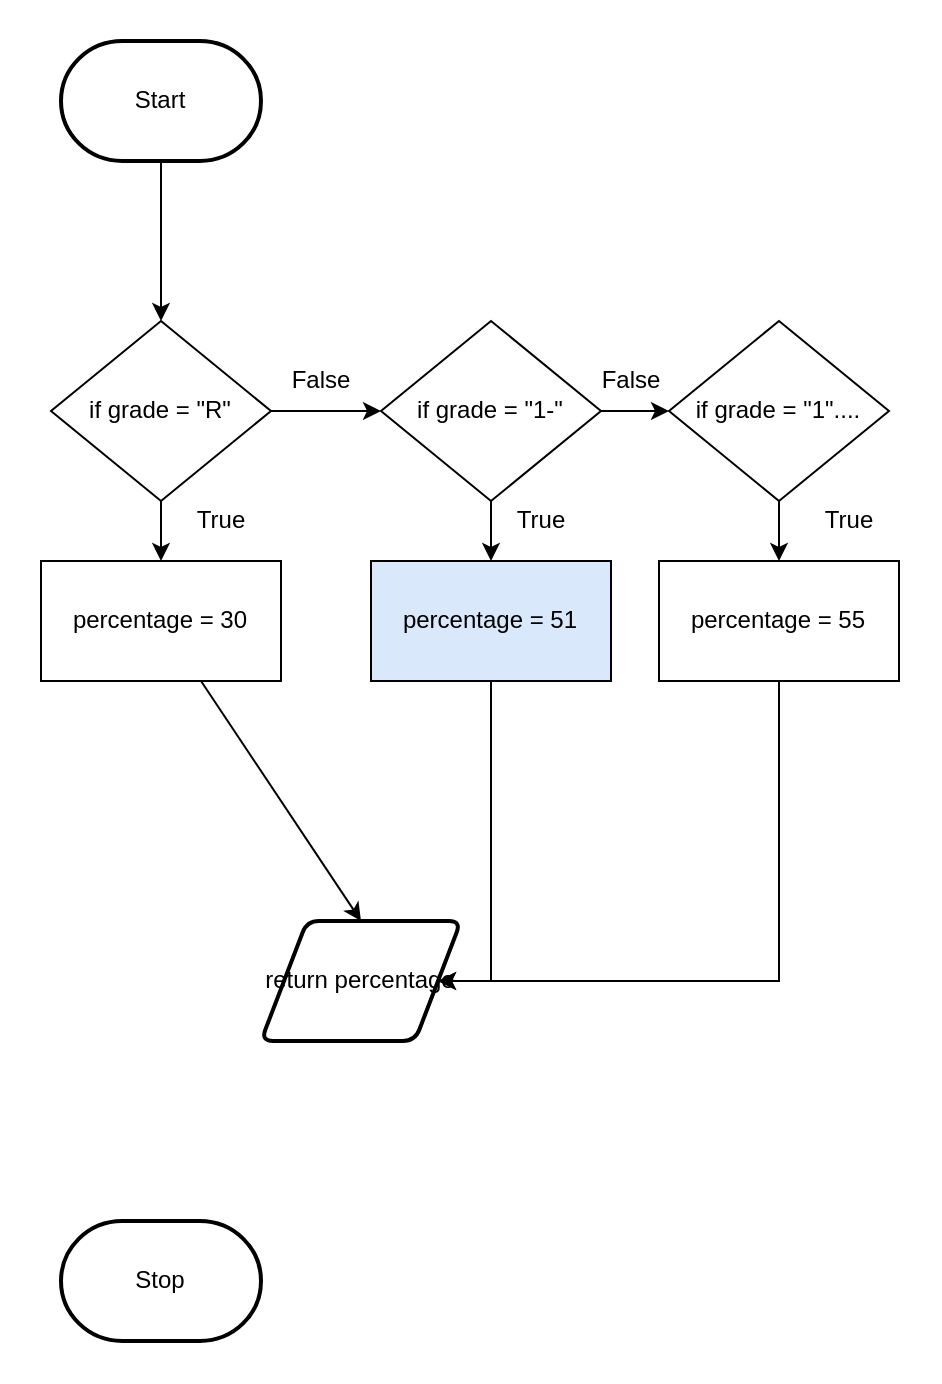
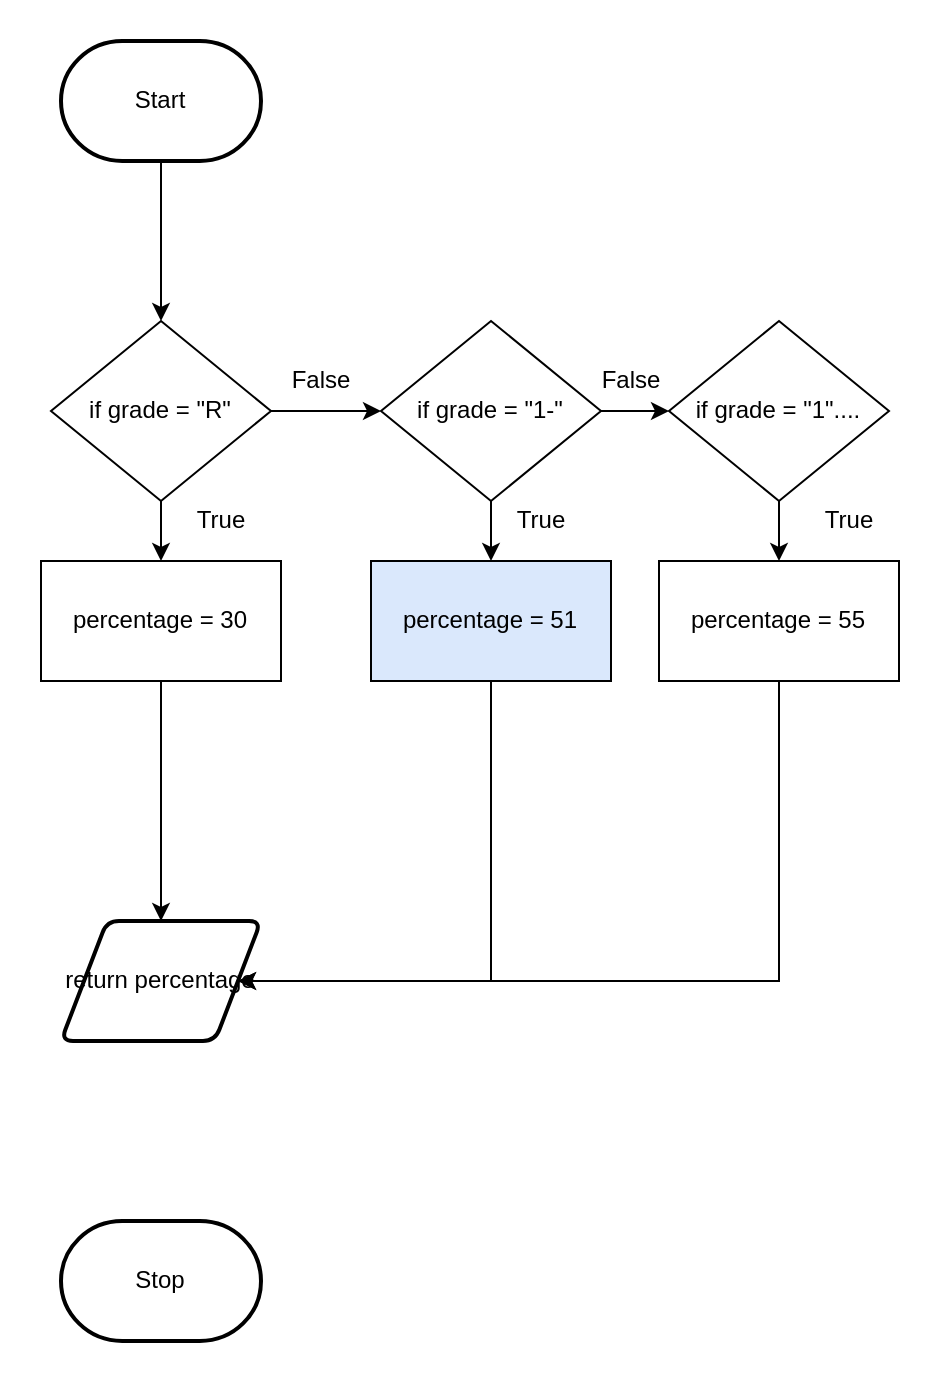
(361, 981) -> (161, 981)
